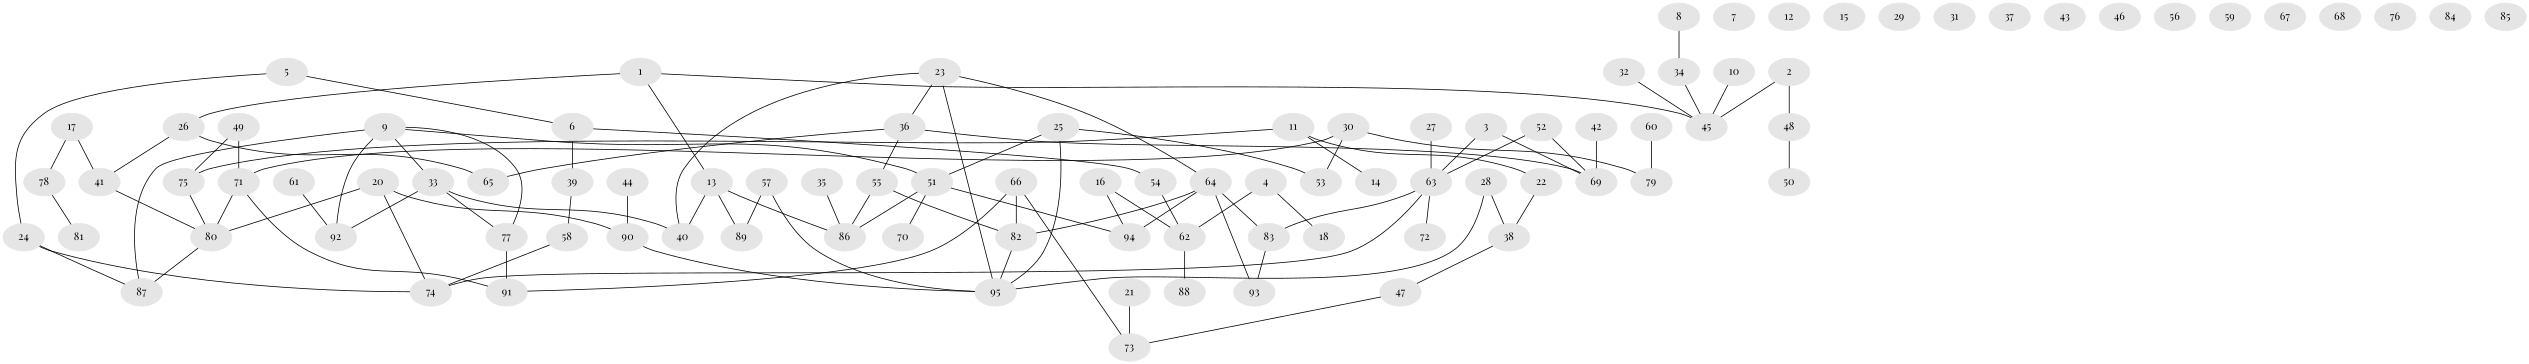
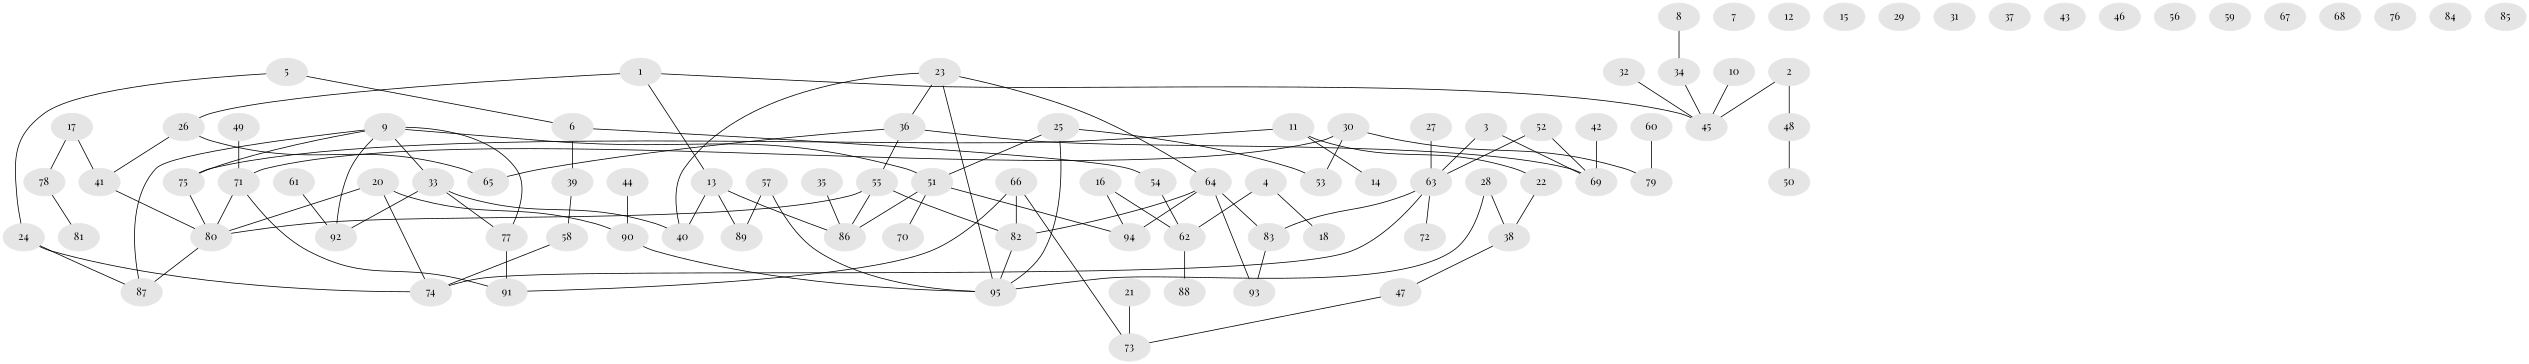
(208, 158) -> (281, 148)
none -> (531, 217)
